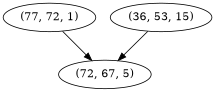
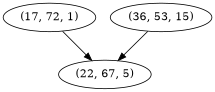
(49, 17) -> (49, 17)
(105, 74) -> (105, 74)
